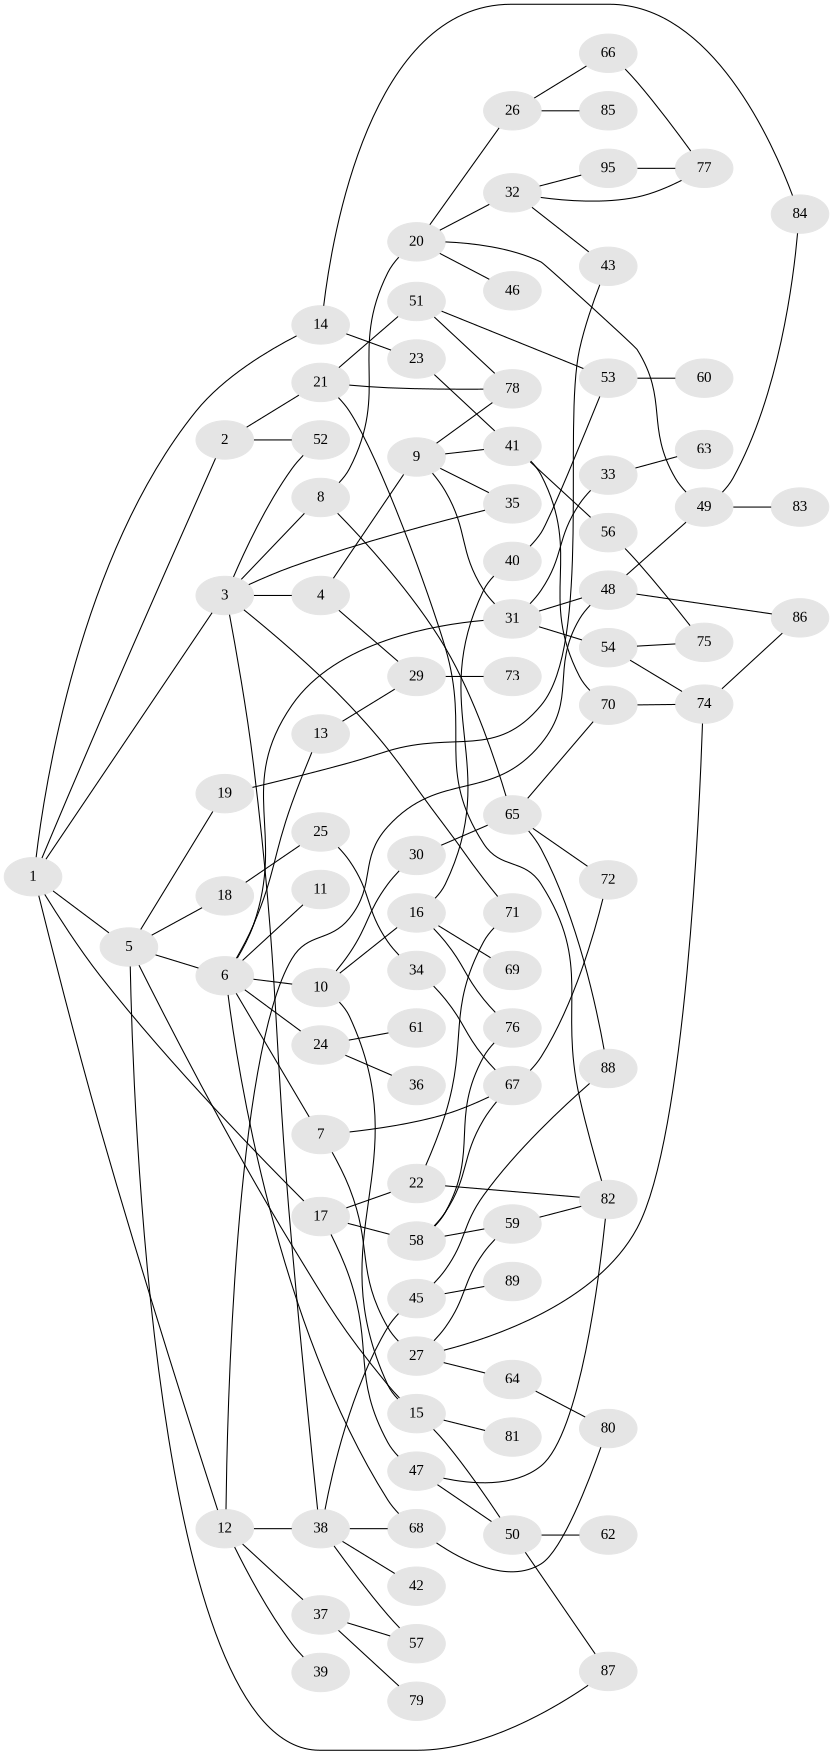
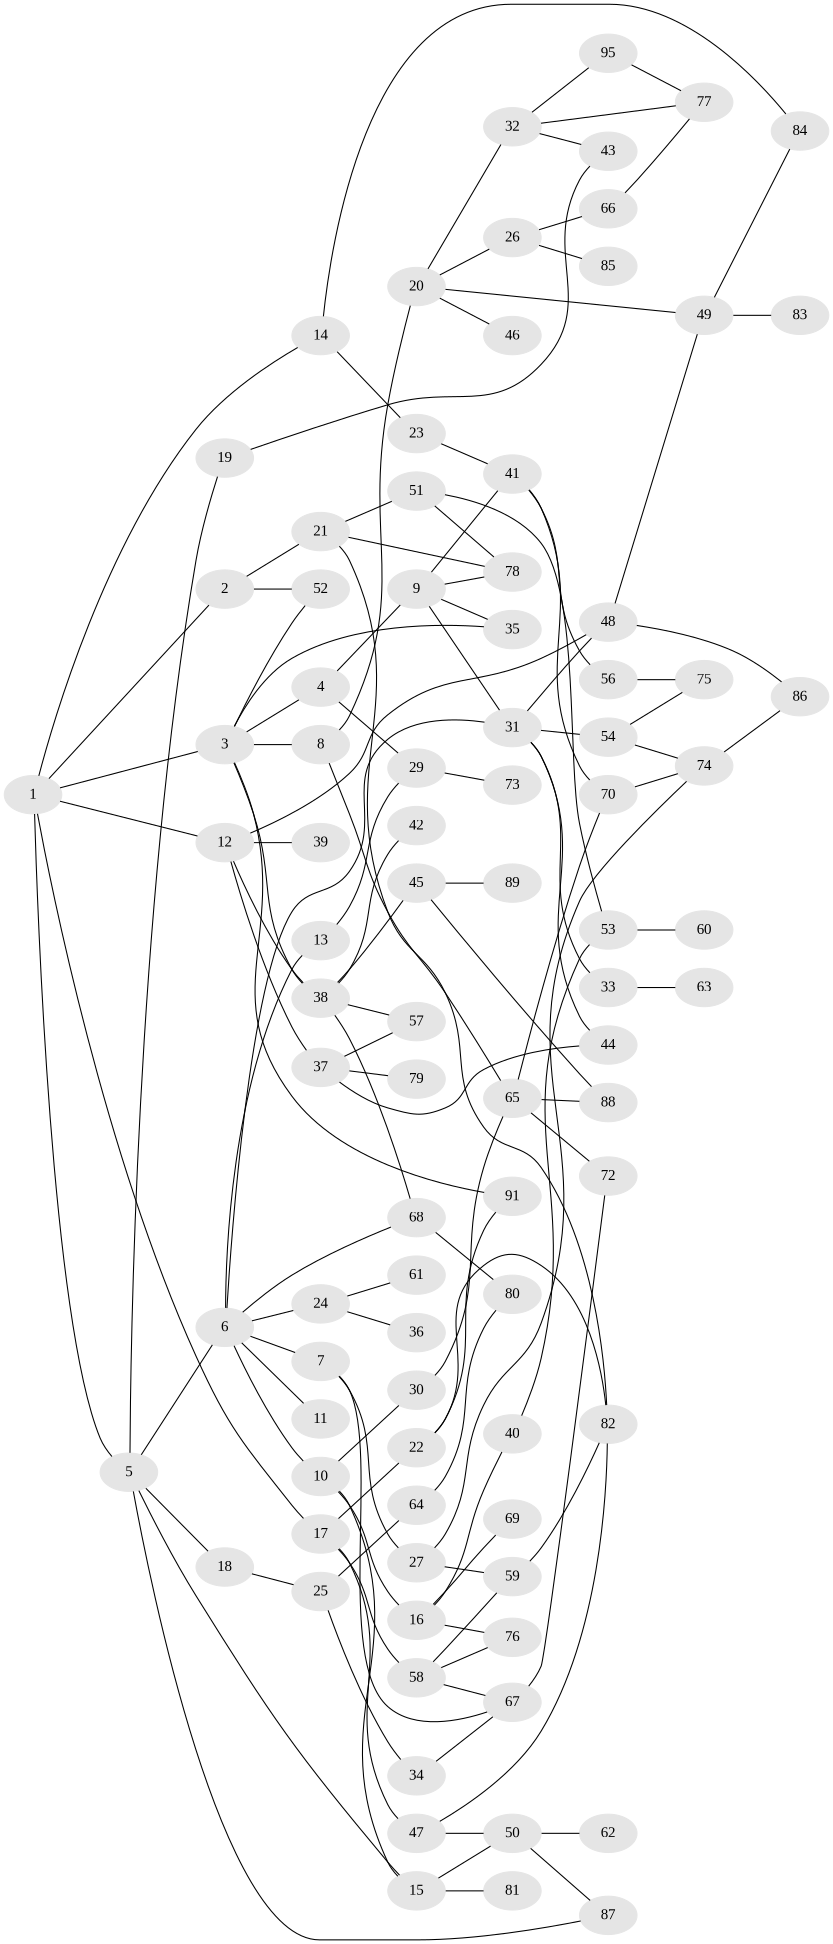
(512, 913) -> (512, 1196)
none -> (608, 1045)
(464, 1368) -> (375, 1543)
